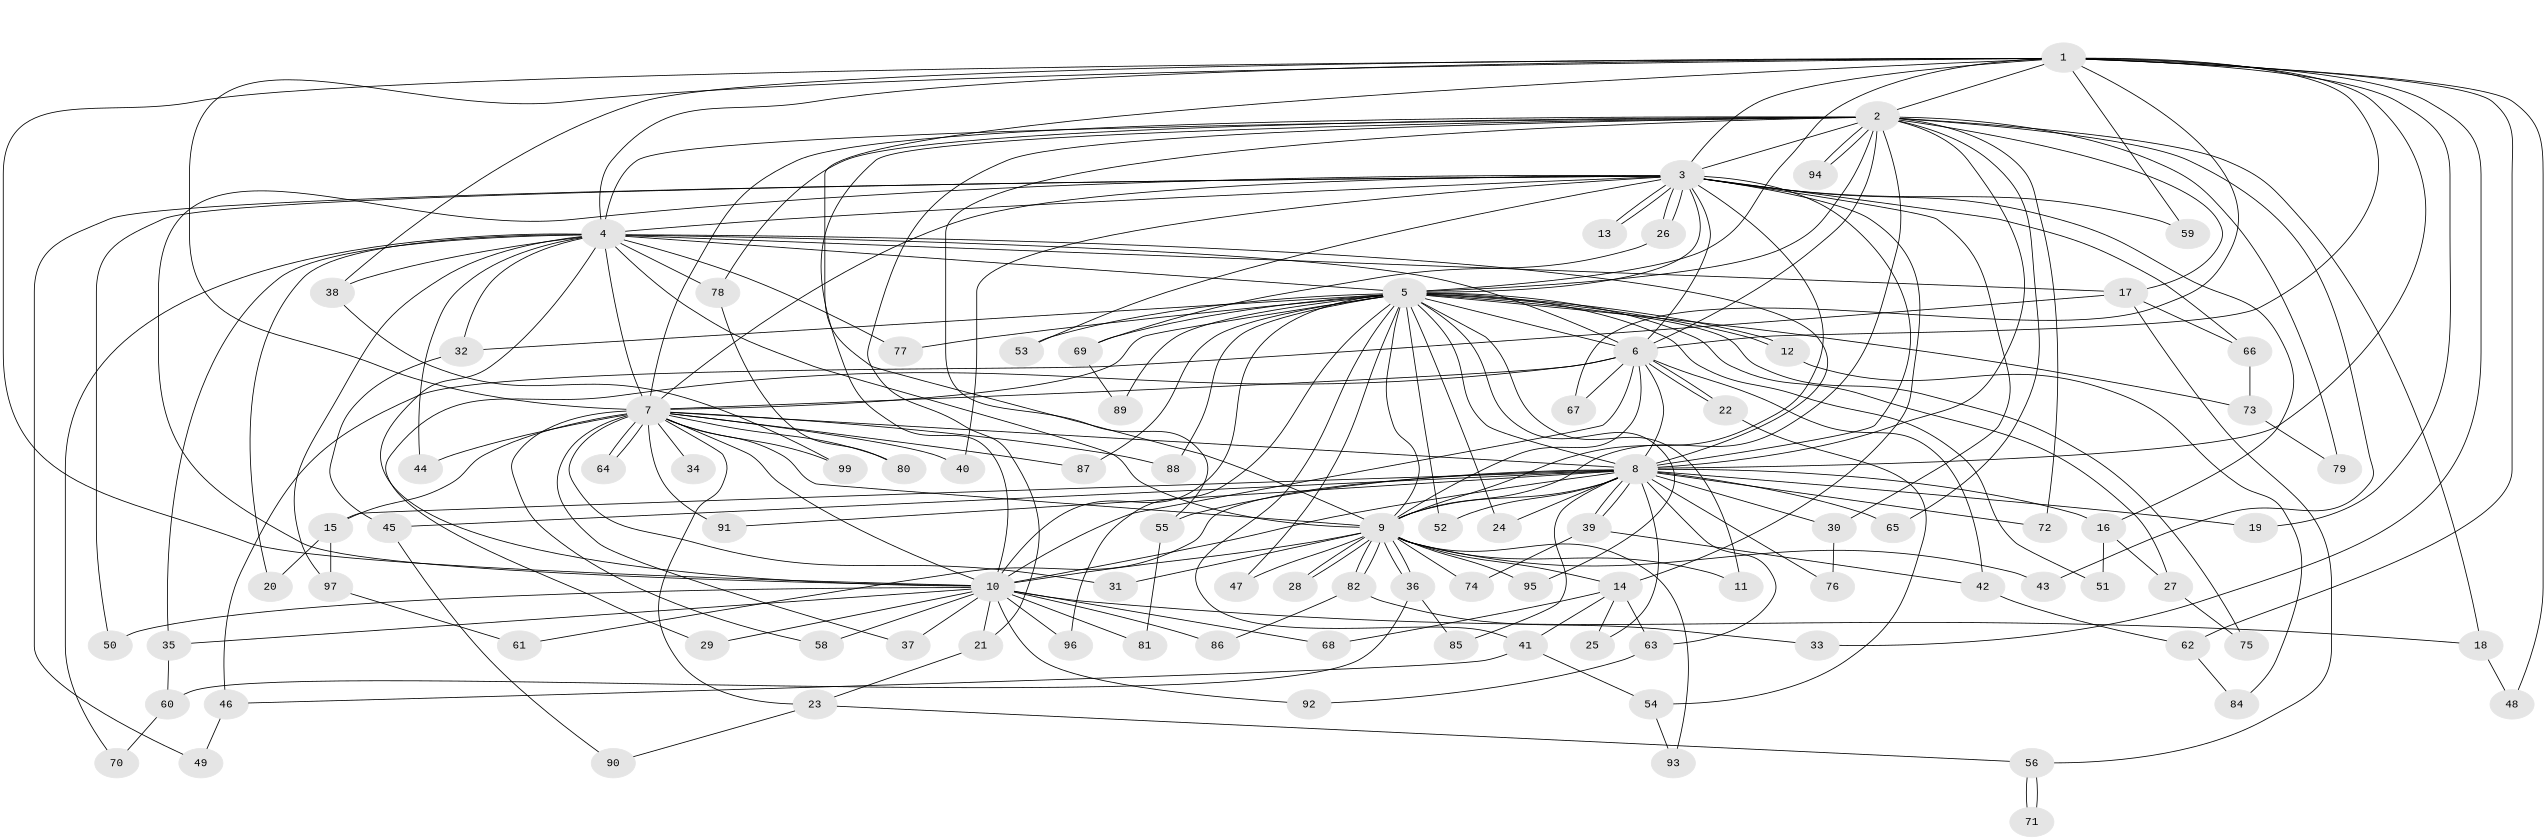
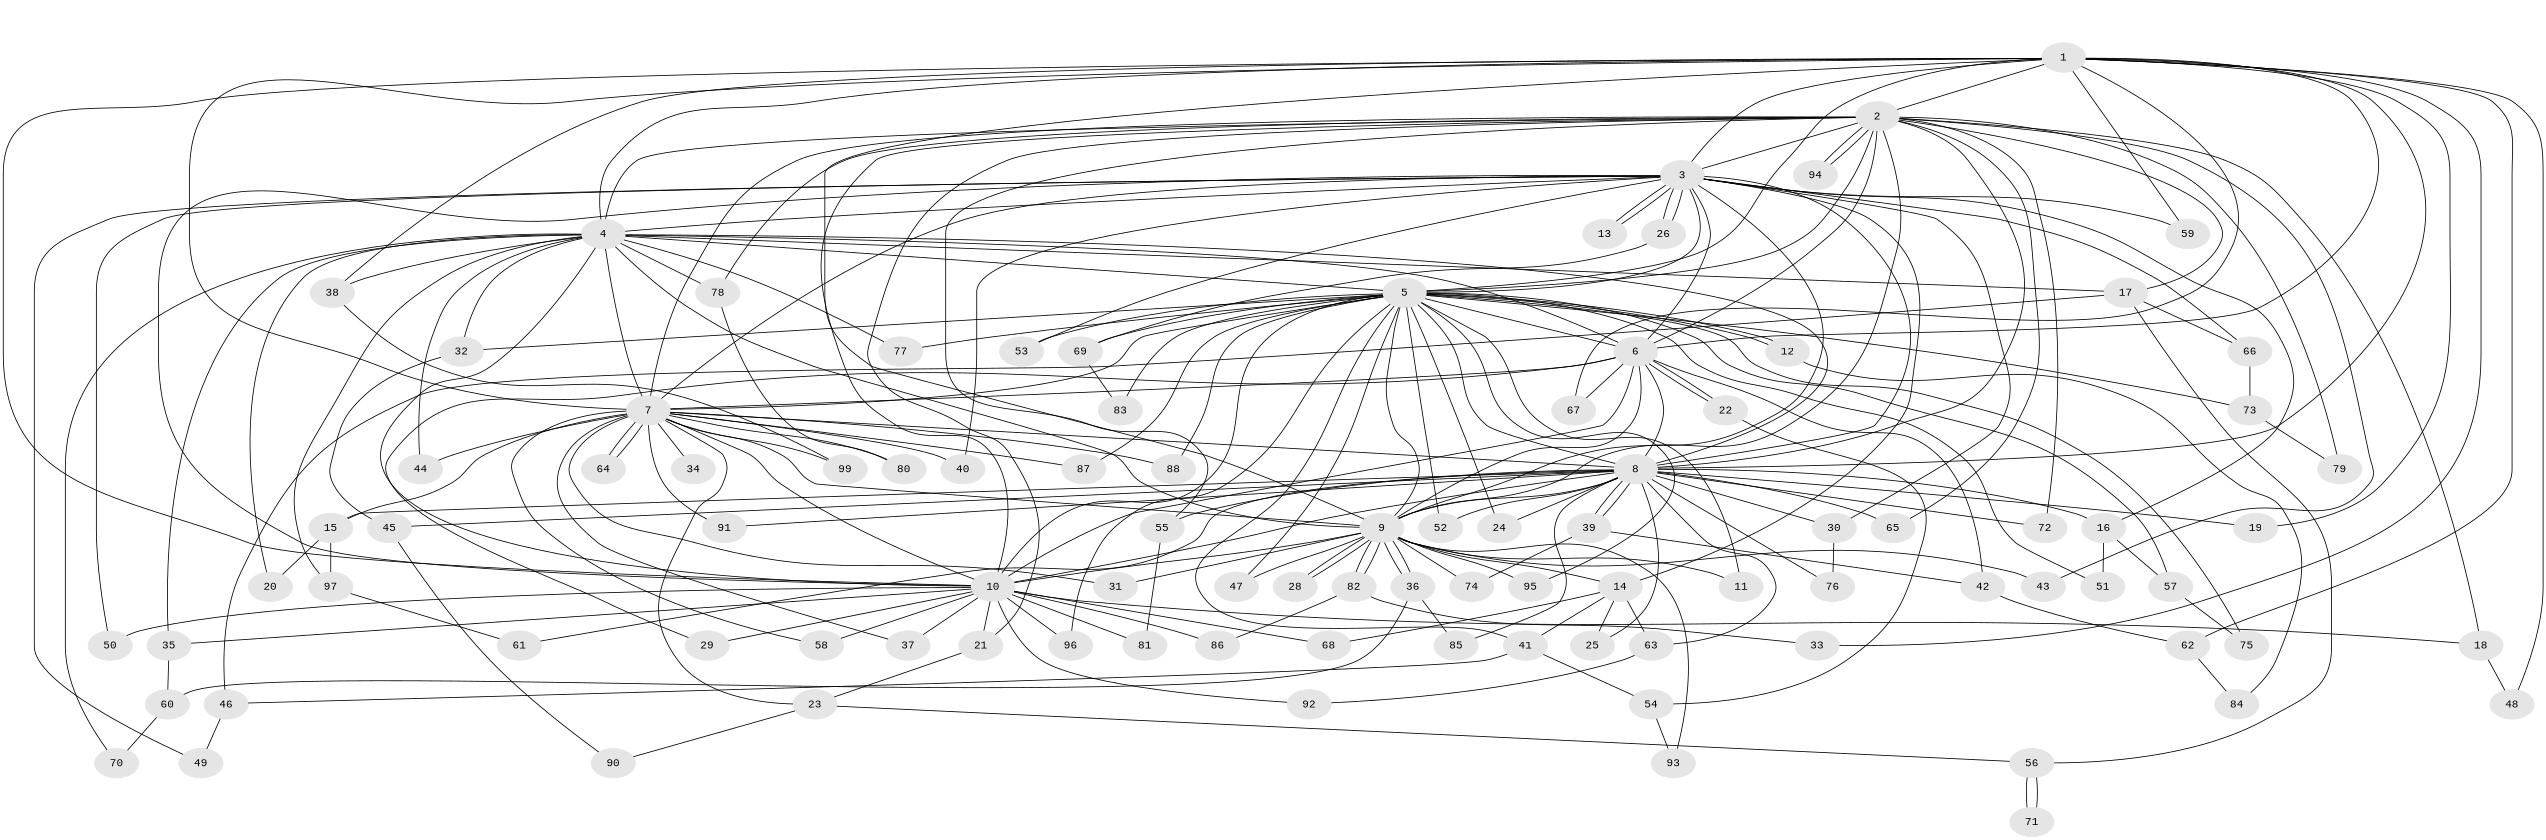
(1120, 410) -> (1120, 410)
(2171, 587) -> (2171, 587)
